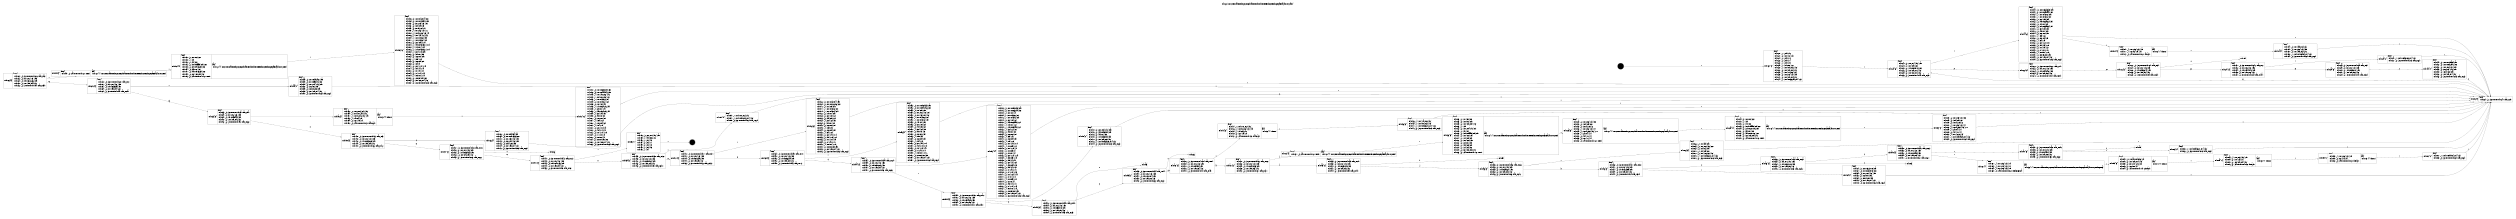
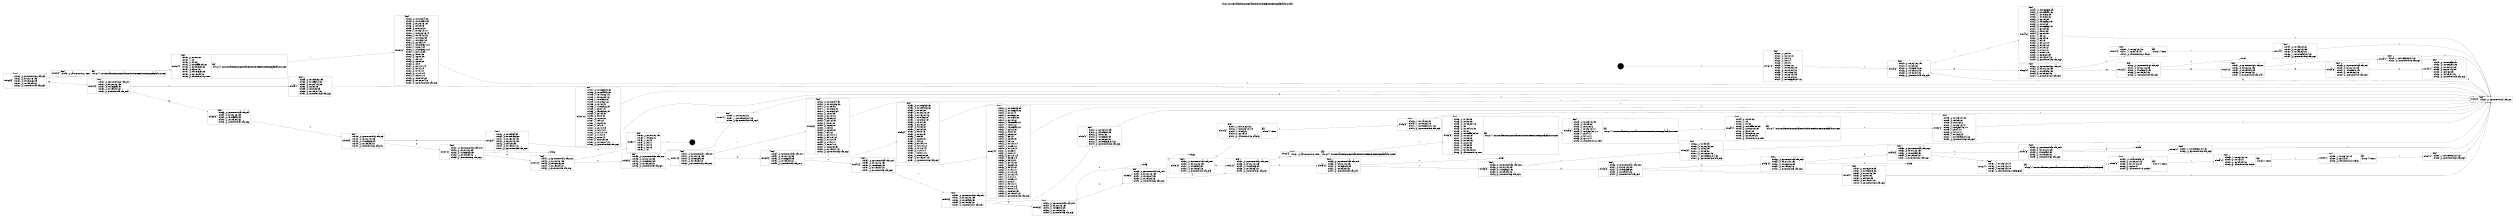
(2086, 42) -> (2094, 65)
(363, 117) -> none
(1168, 171) -> (1196, 177)
